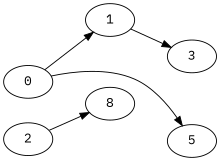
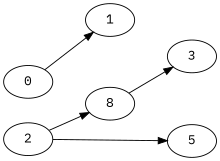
(147, 36) -> (147, 82)
(122, 75) -> (106, 140)
